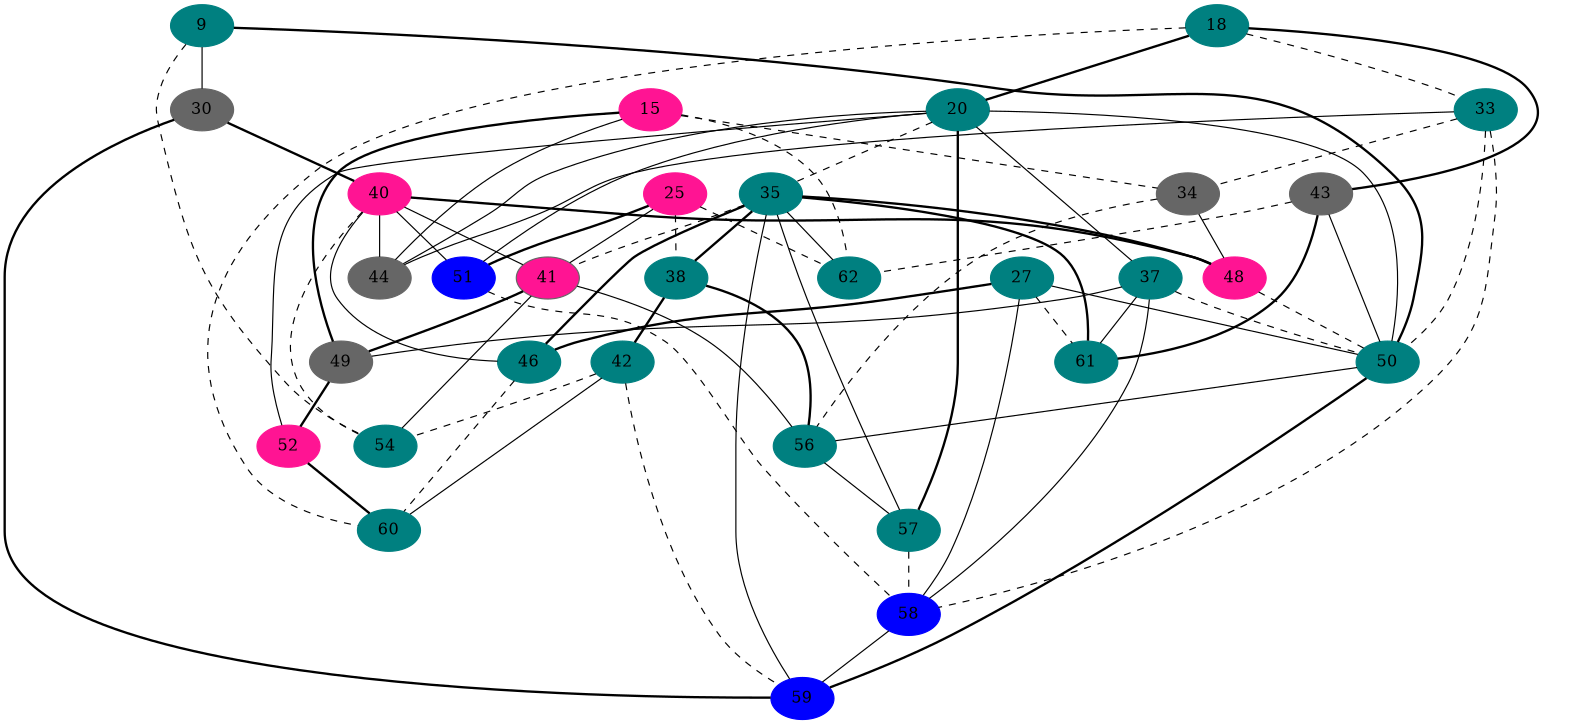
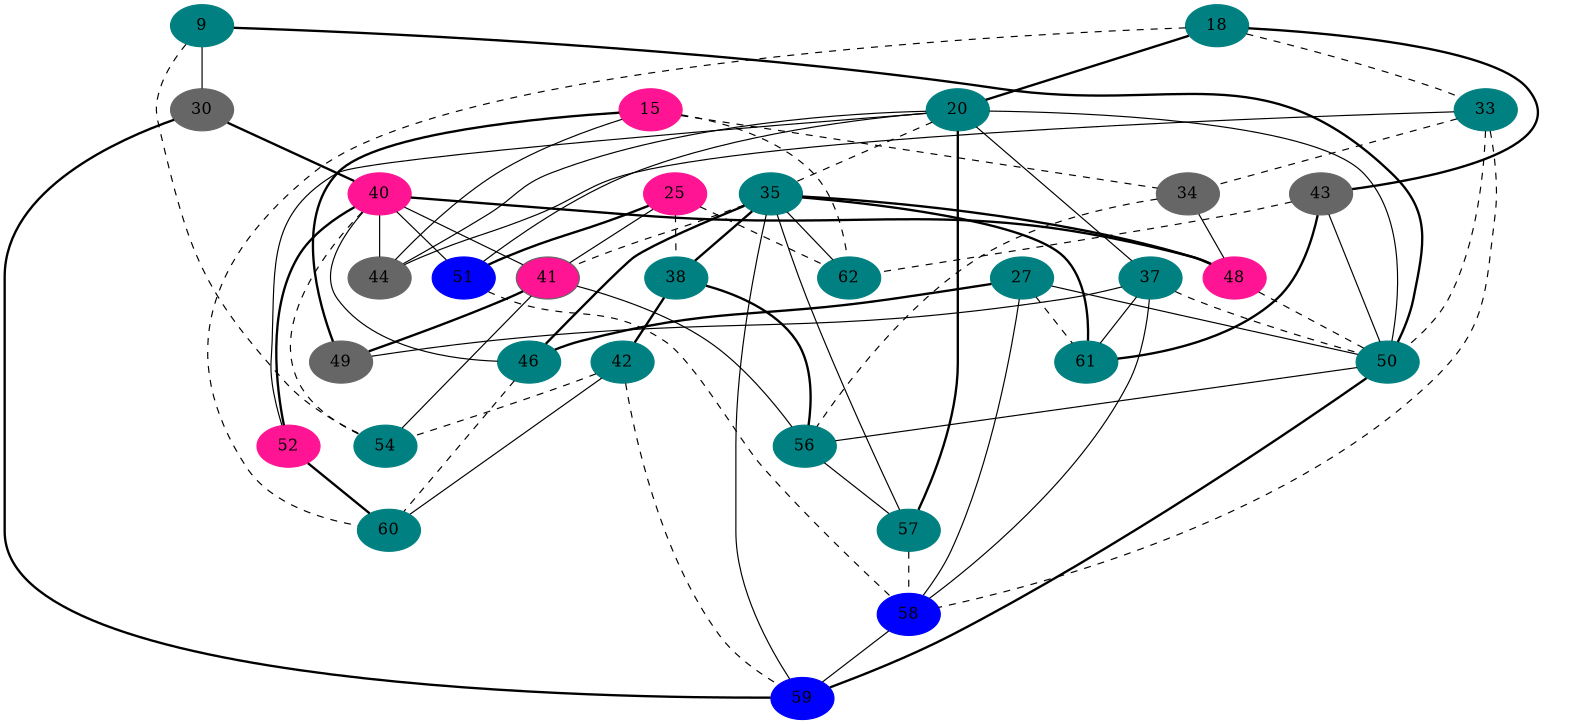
(319, 397) -> (281, 302)
